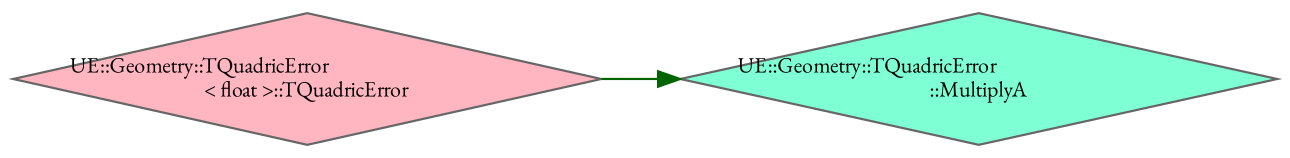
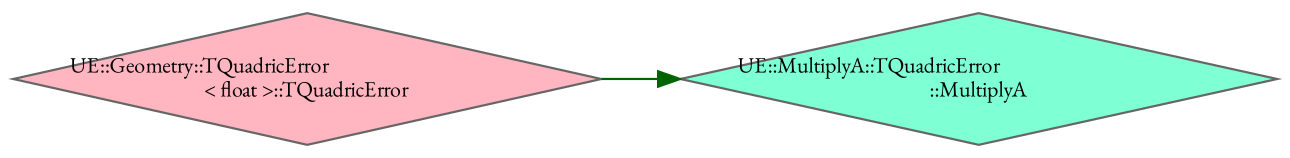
(979, 79) -> (979, 79)
